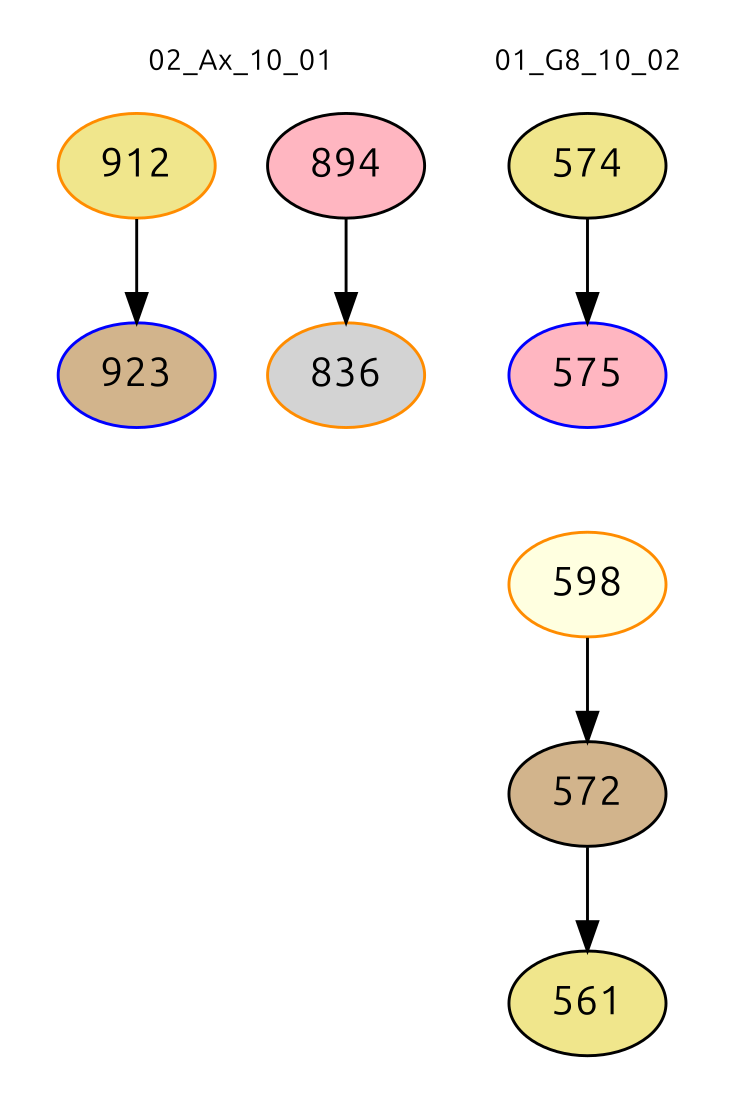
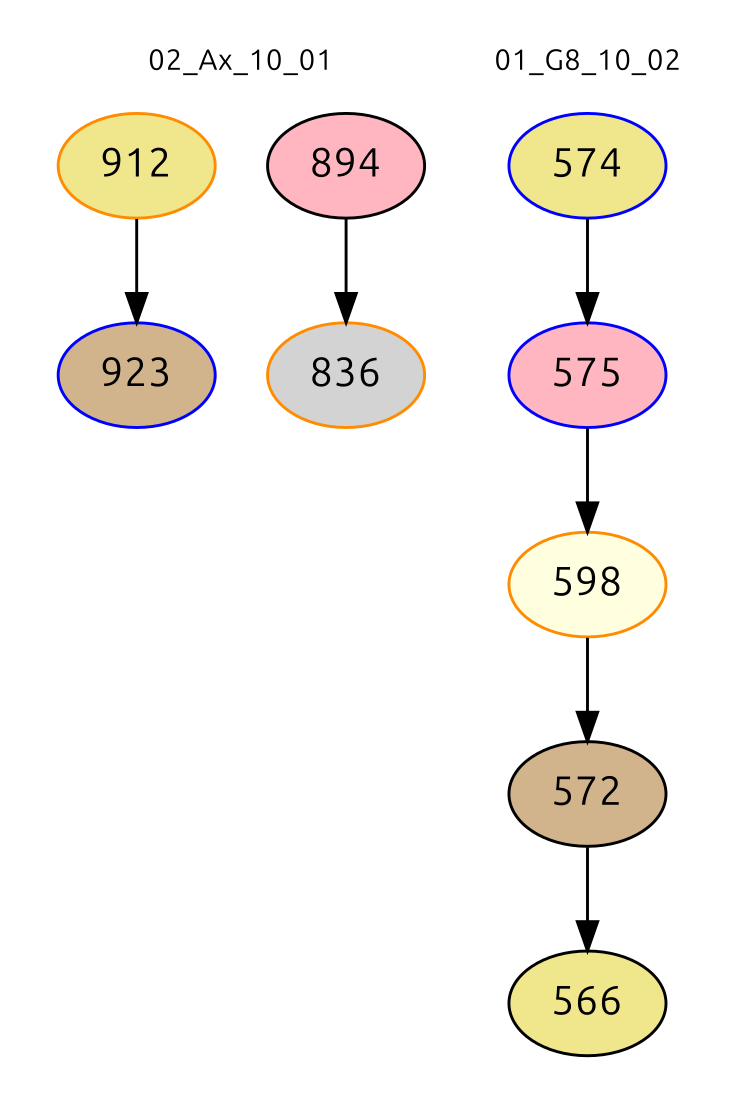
(587, 166) -> (587, 166)
none -> (587, 466)
(587, 1003) -> (587, 1003)
